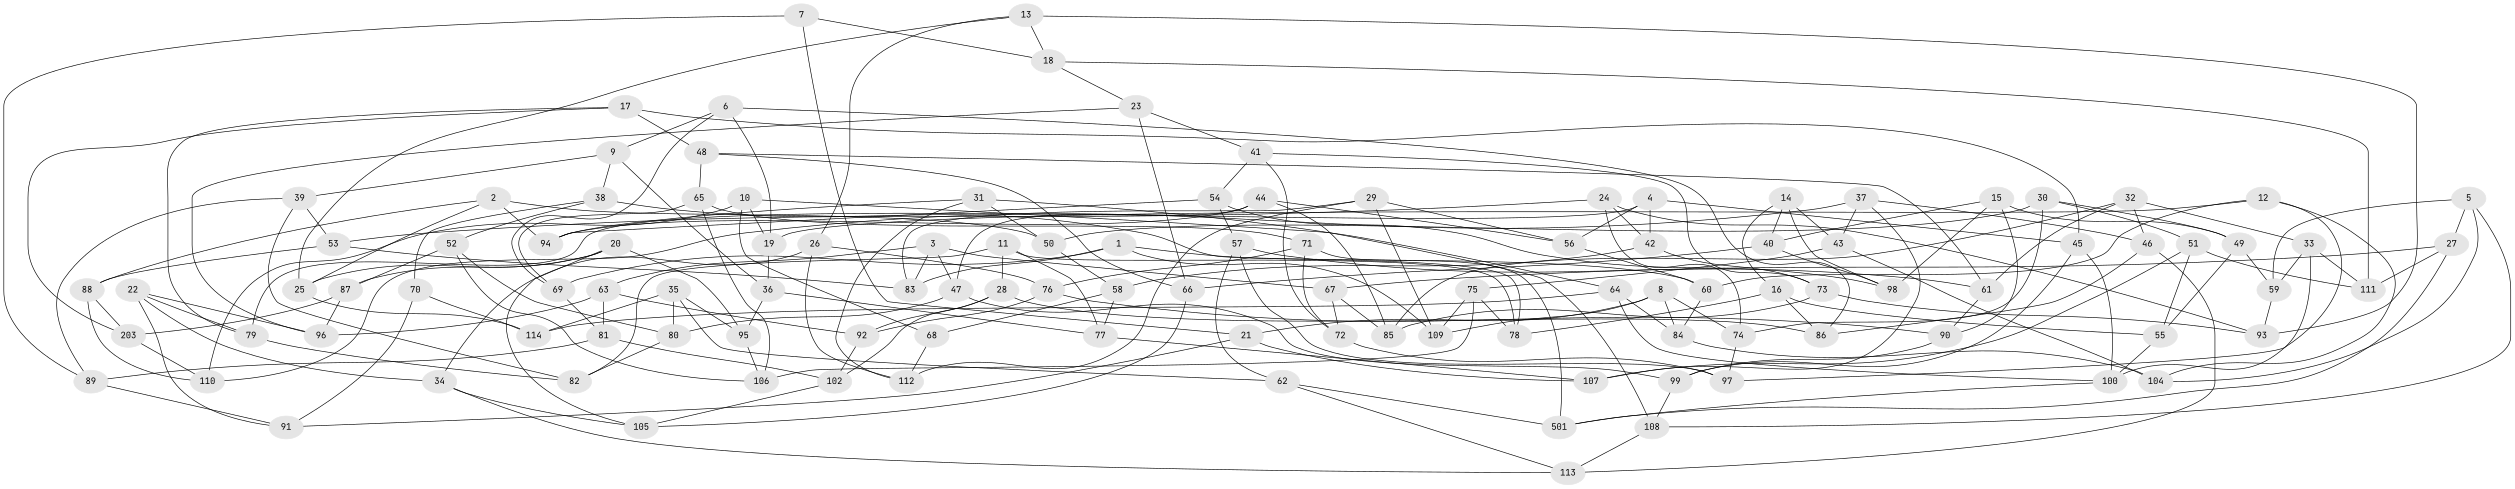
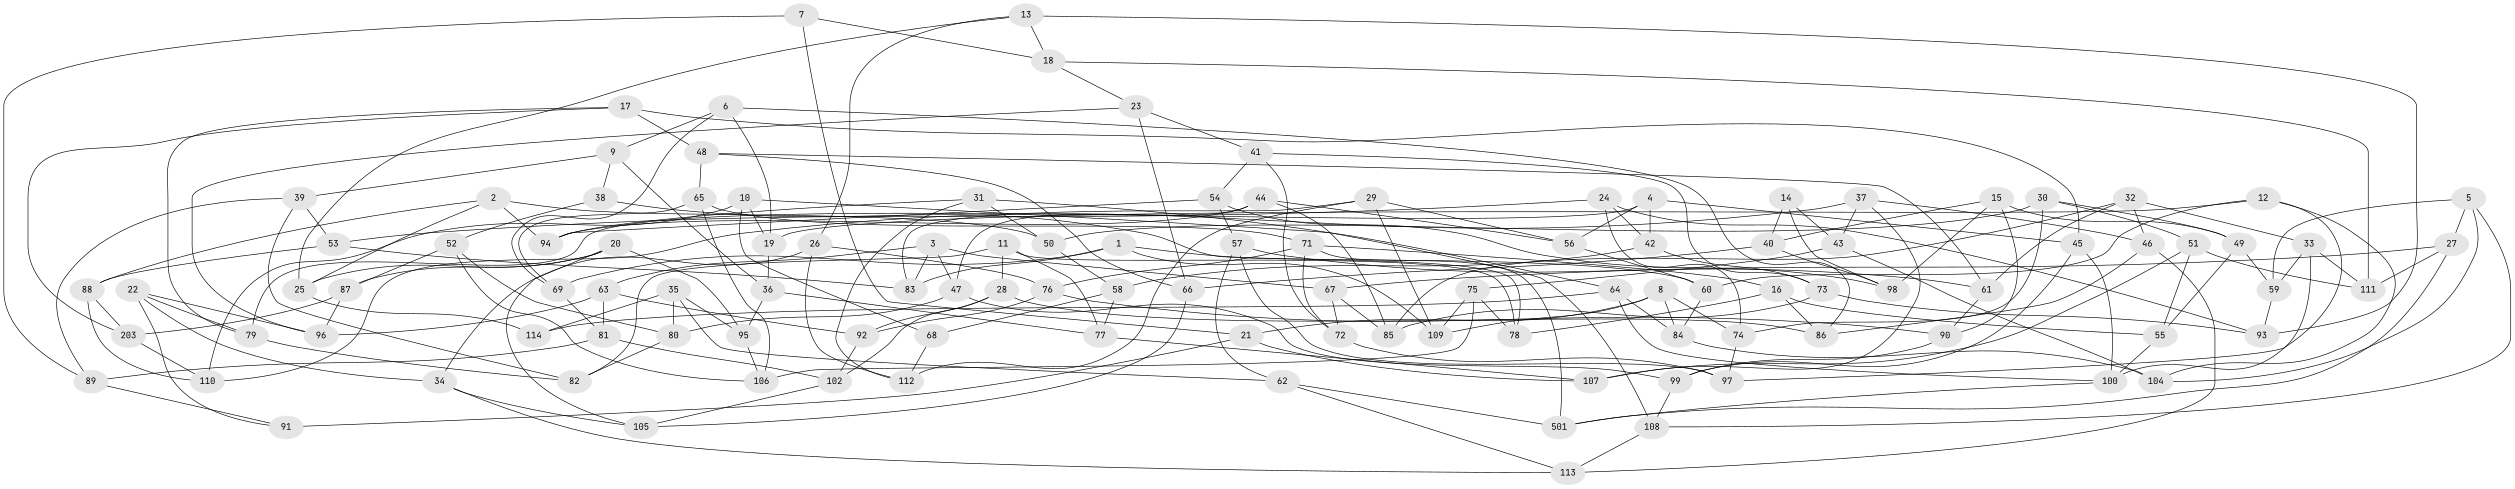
(1743, 241) -> (1510, 258)
(415, 290) -> none
